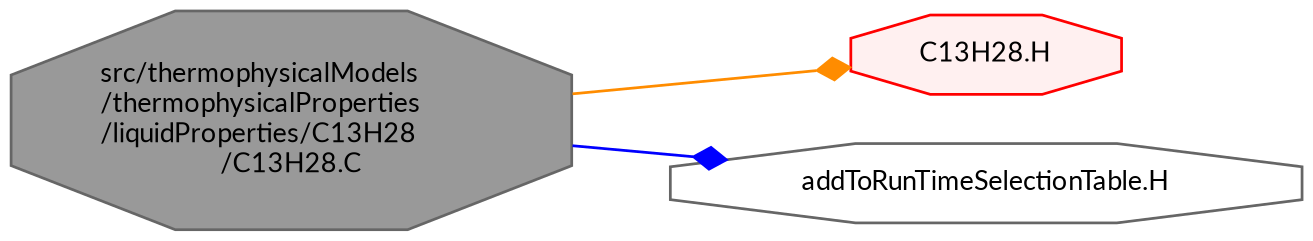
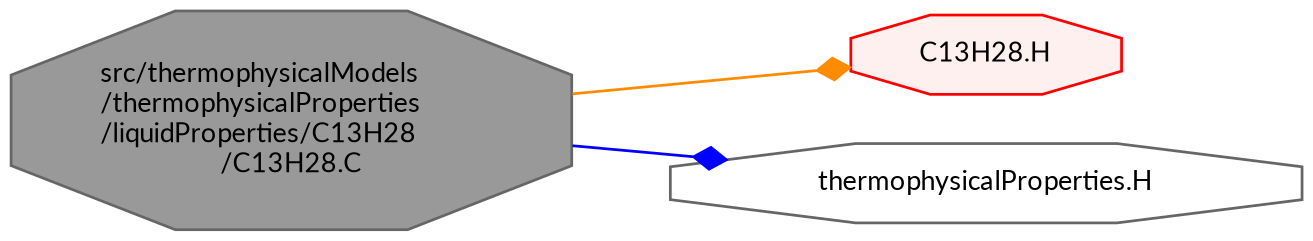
(986, 183) -> (986, 183)
